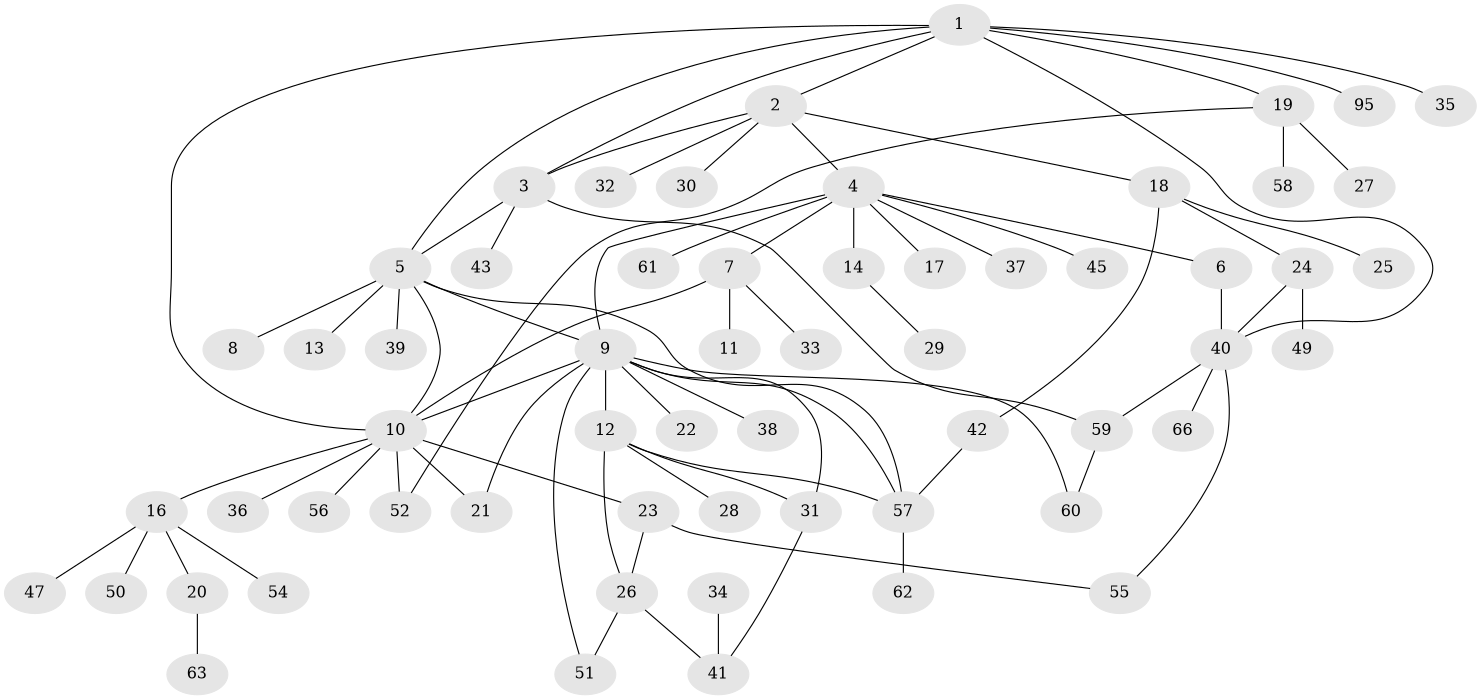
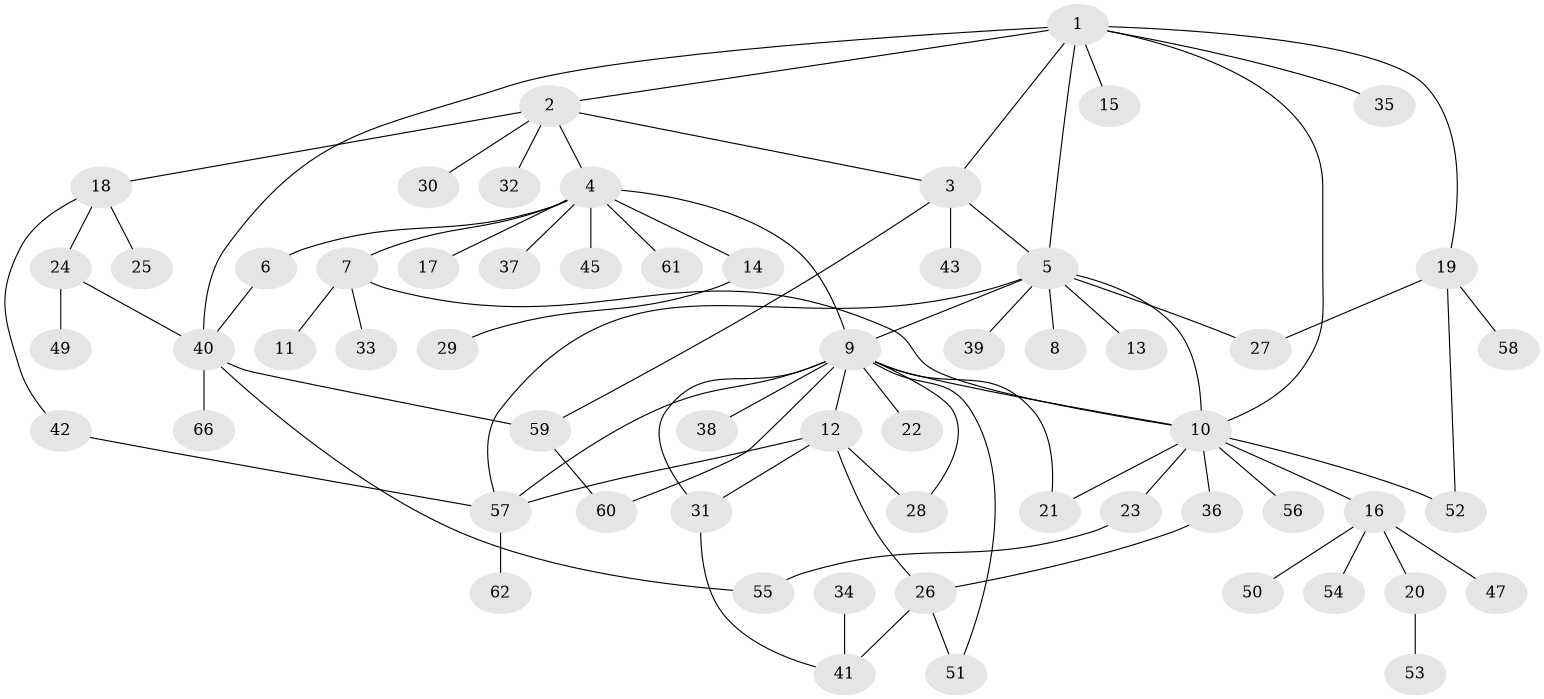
(1365, 106) -> (1110, 106)
none -> (1171, 313)
none -> (952, 410)
(638, 553) -> (1073, 561)
(197, 674) -> (1415, 674)
